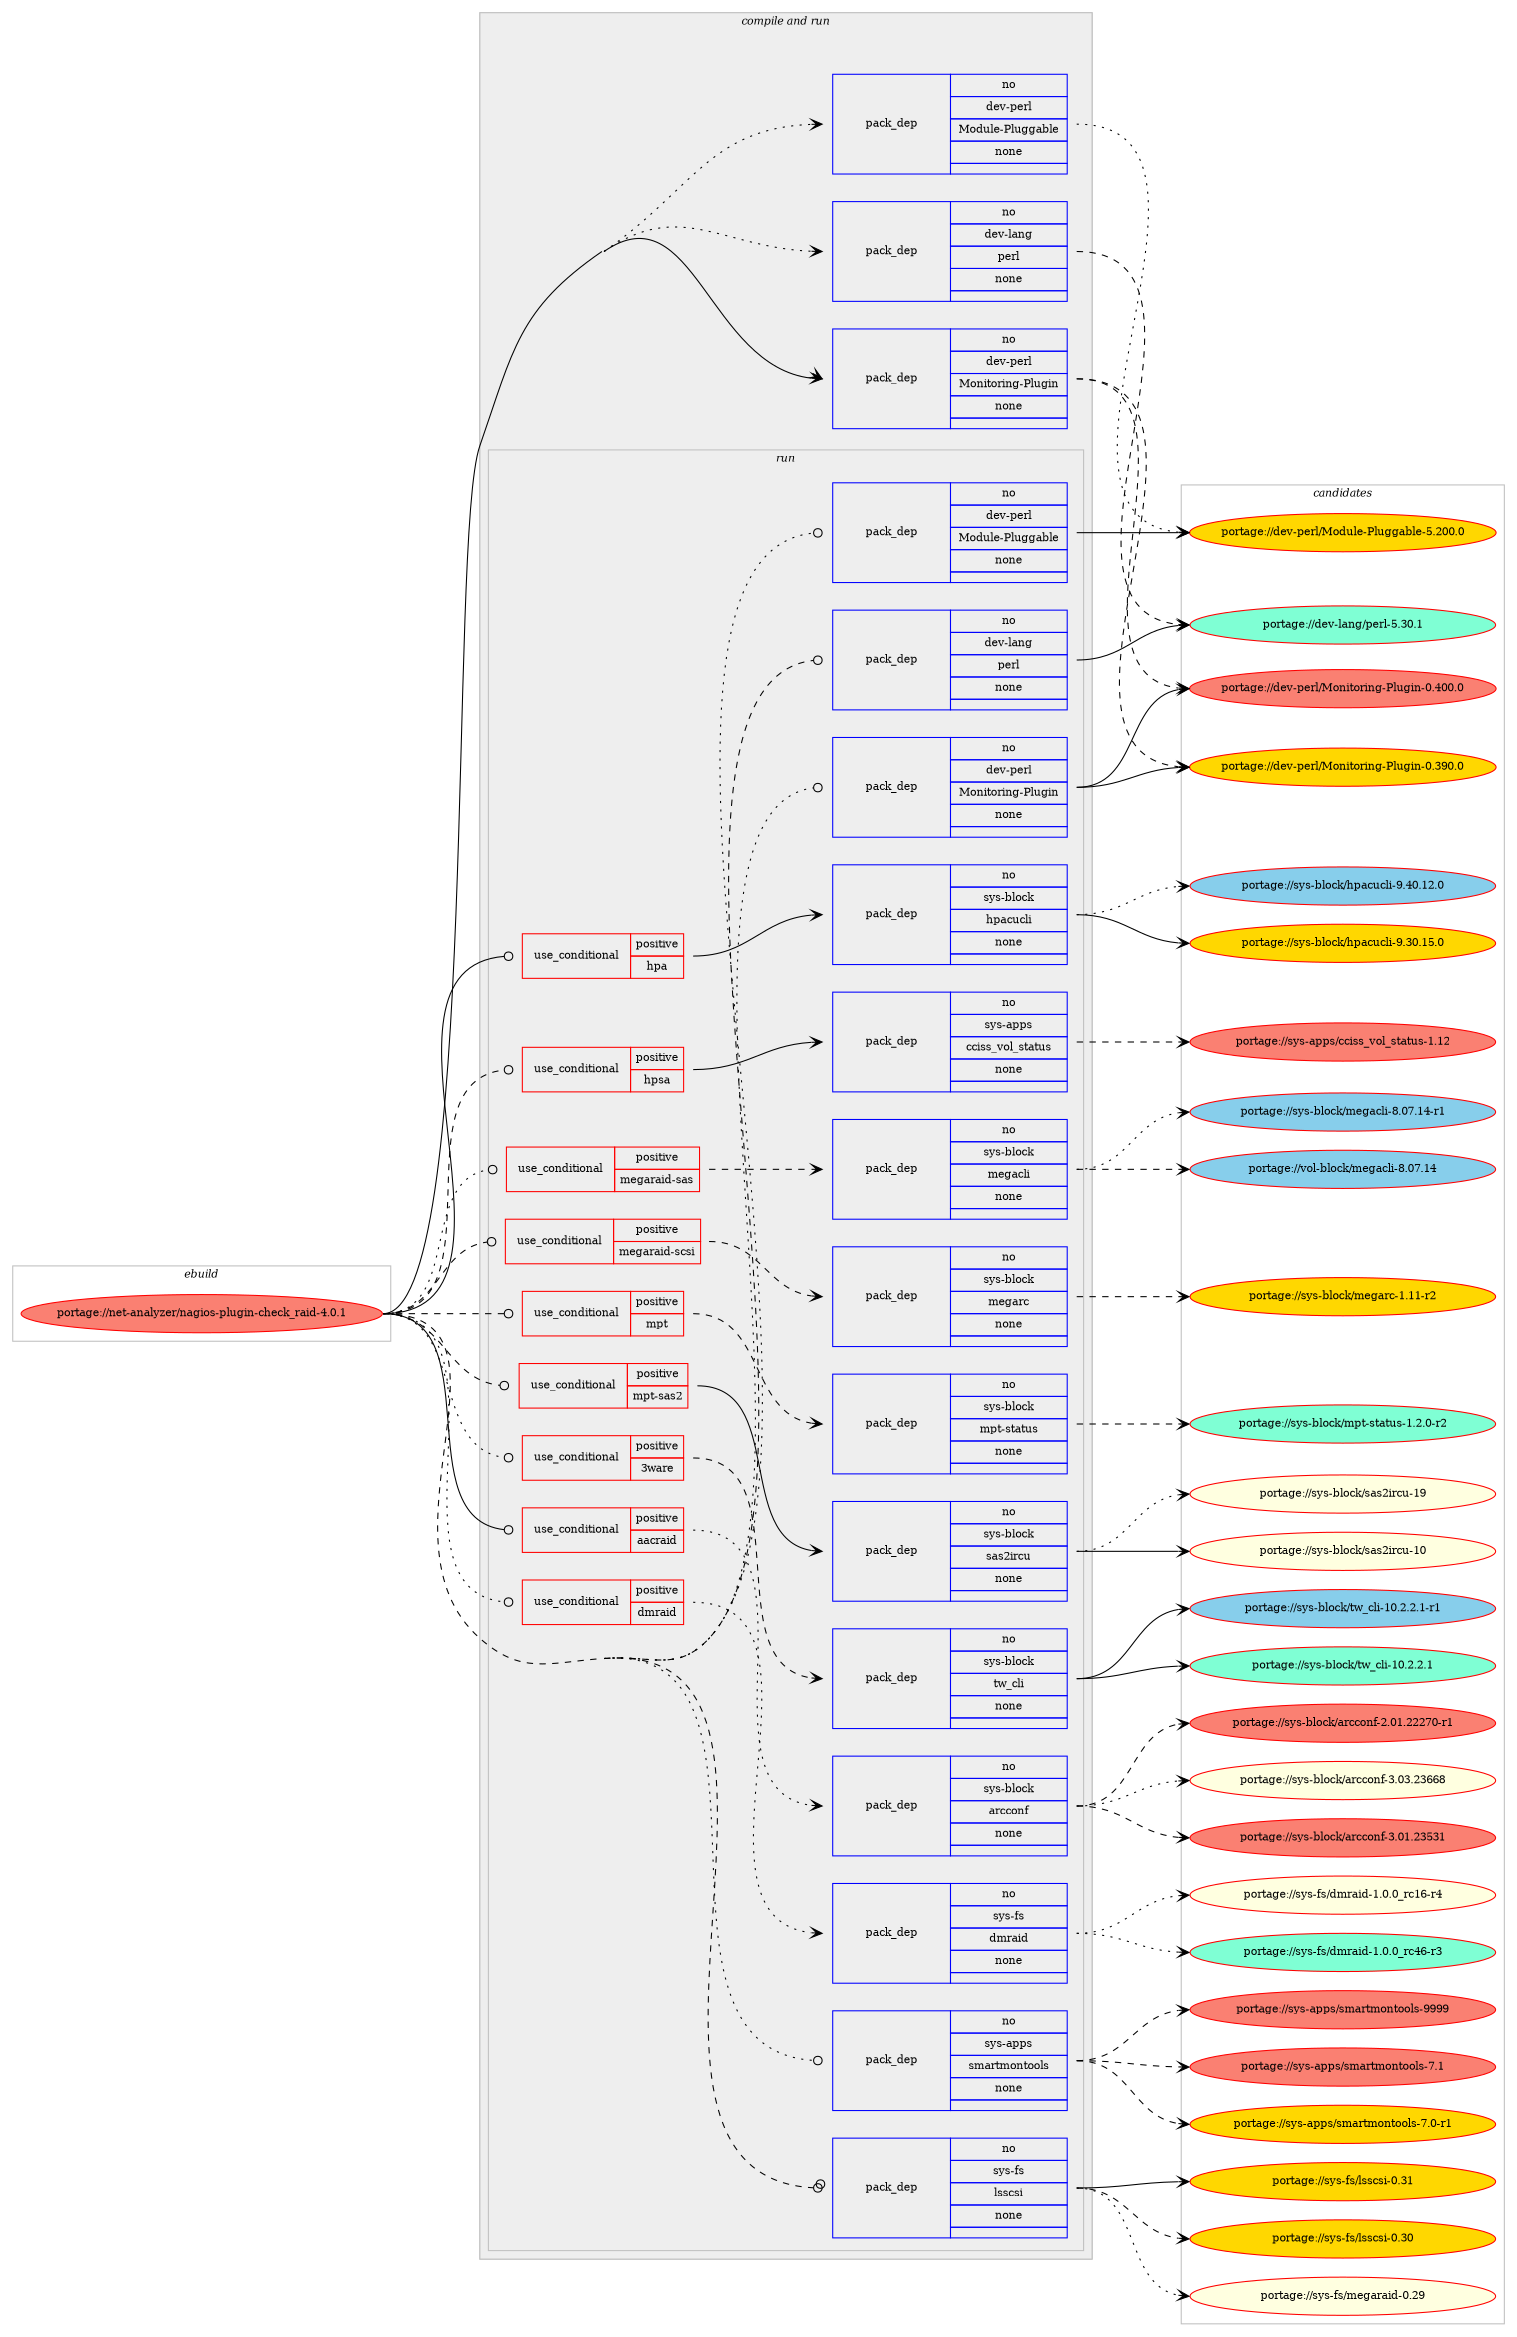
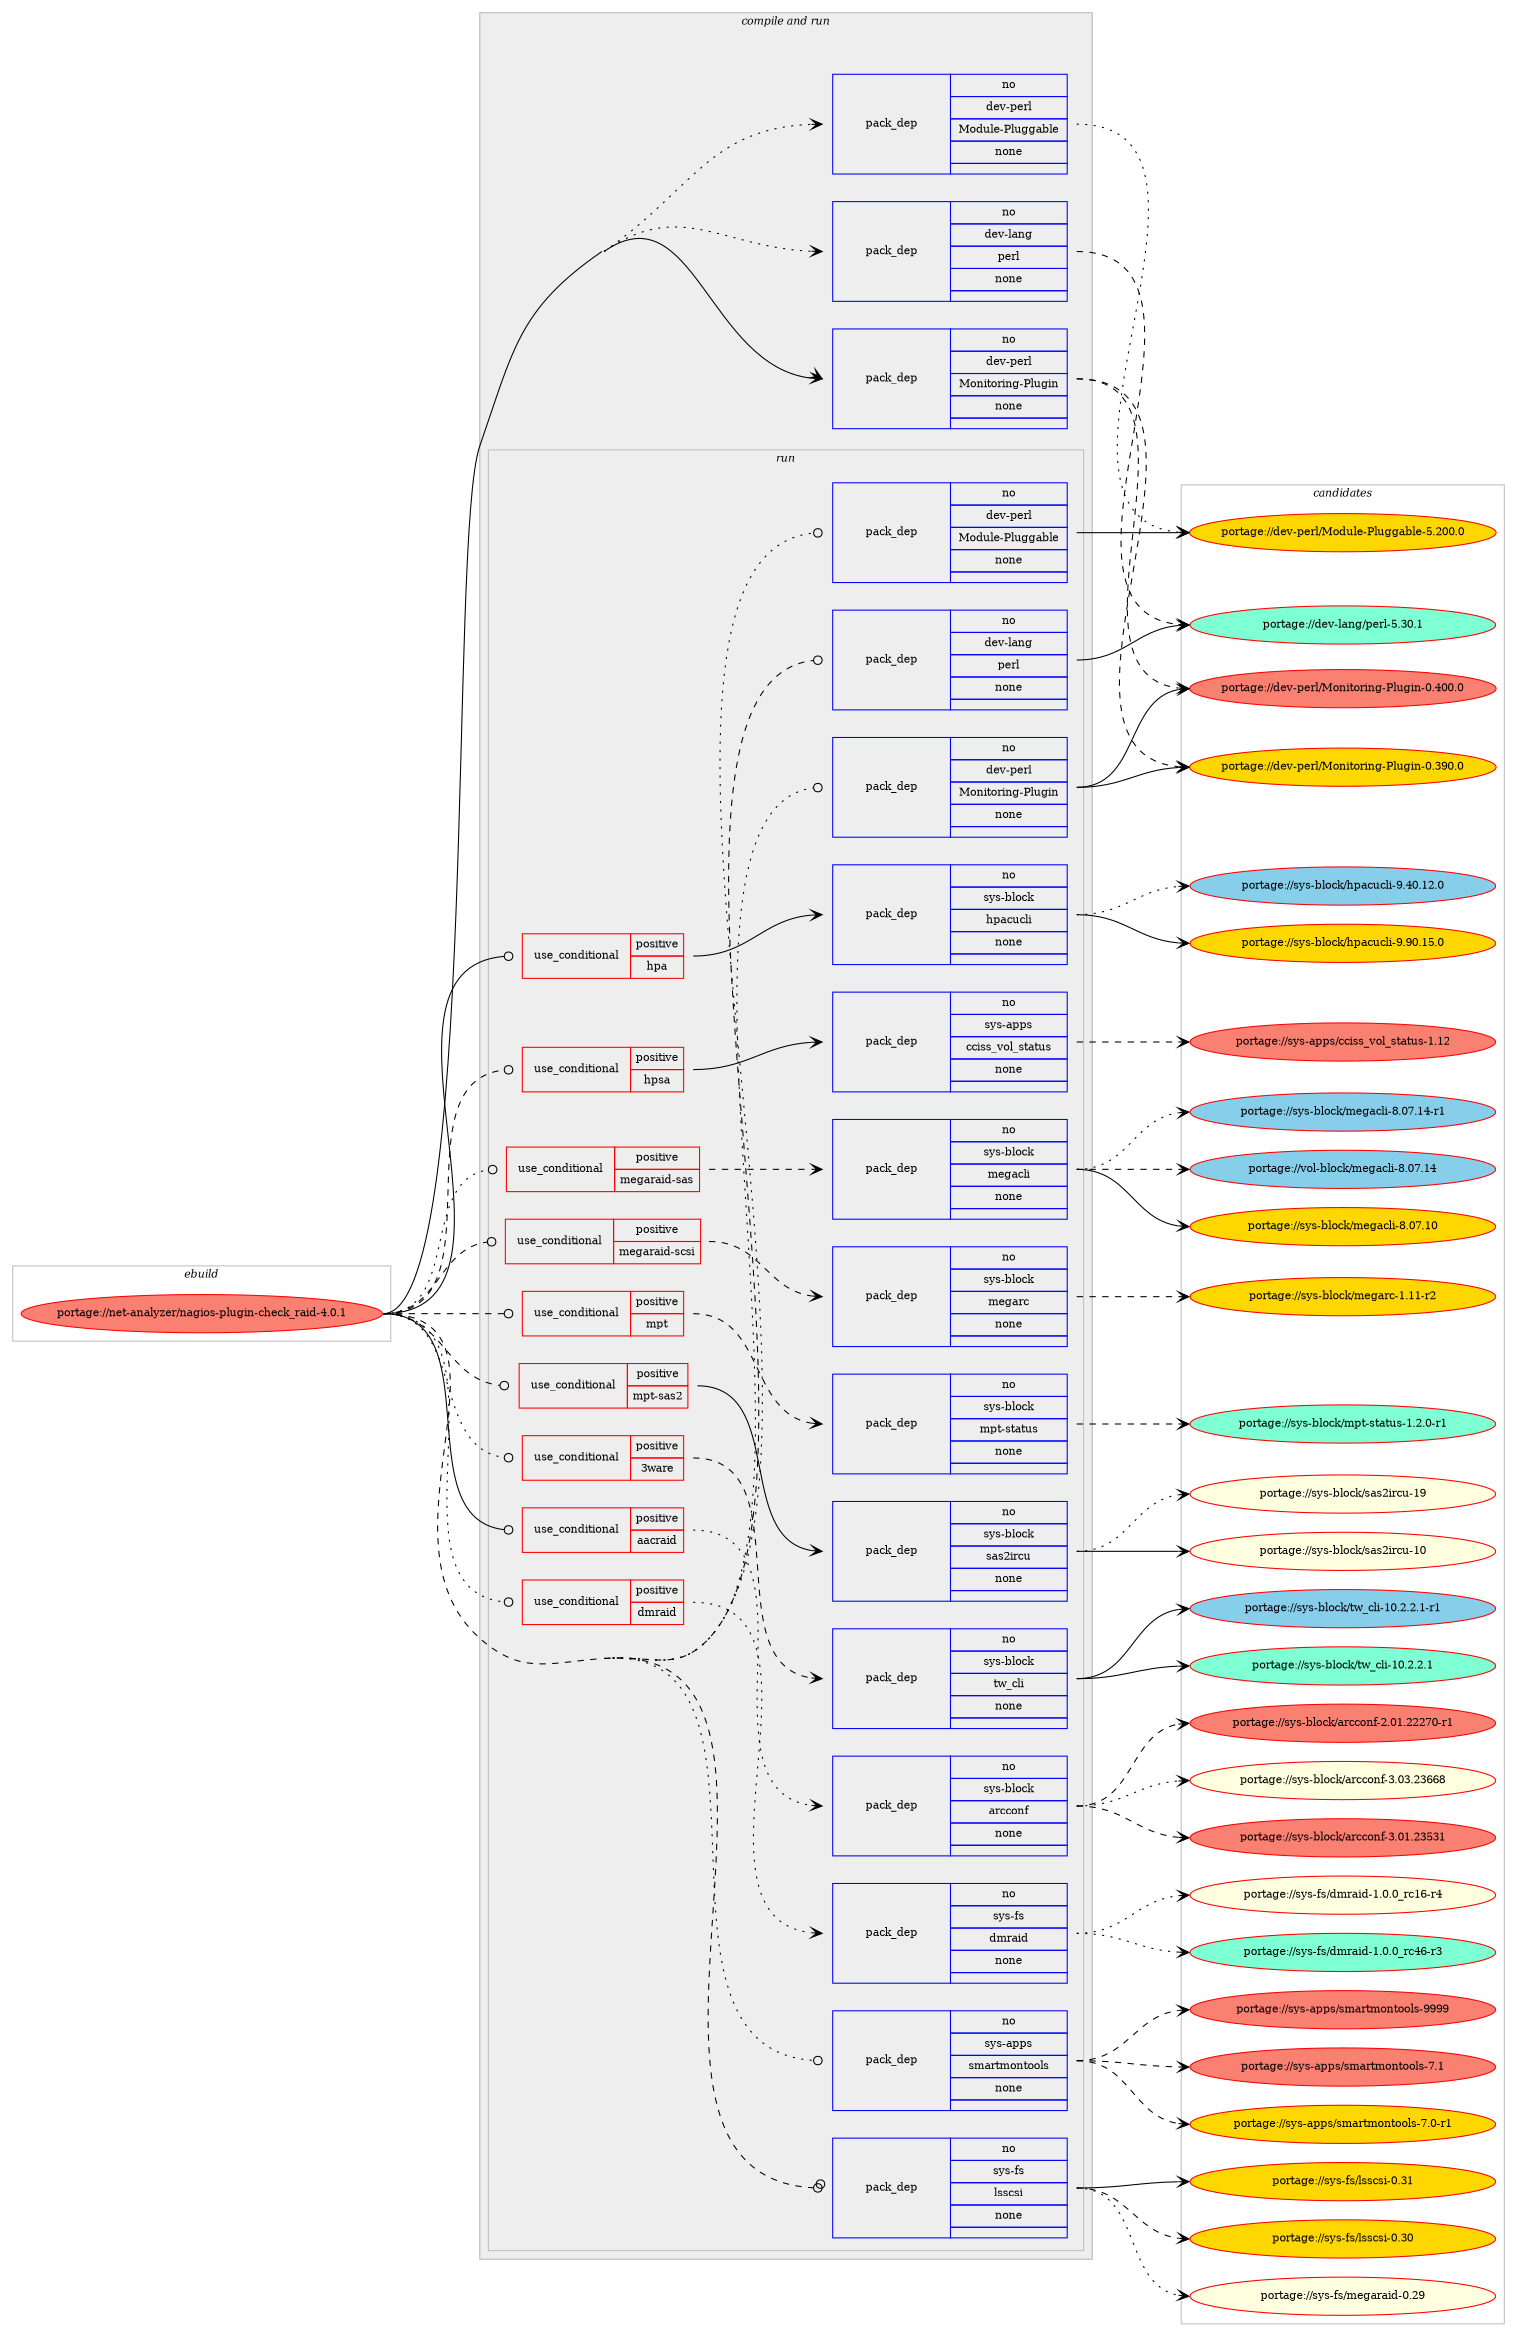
(1343, 943) -> (1343, 943)
none -> (1343, 1227)
(1343, 1424) -> (1343, 1424)
